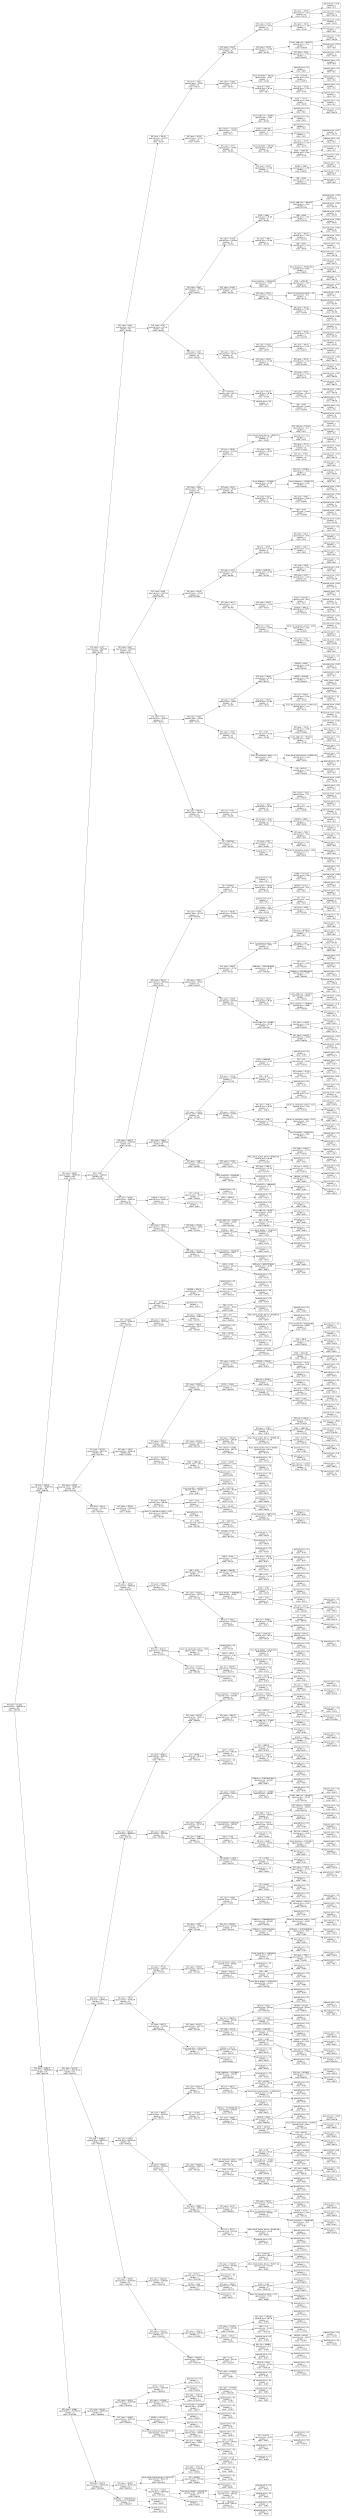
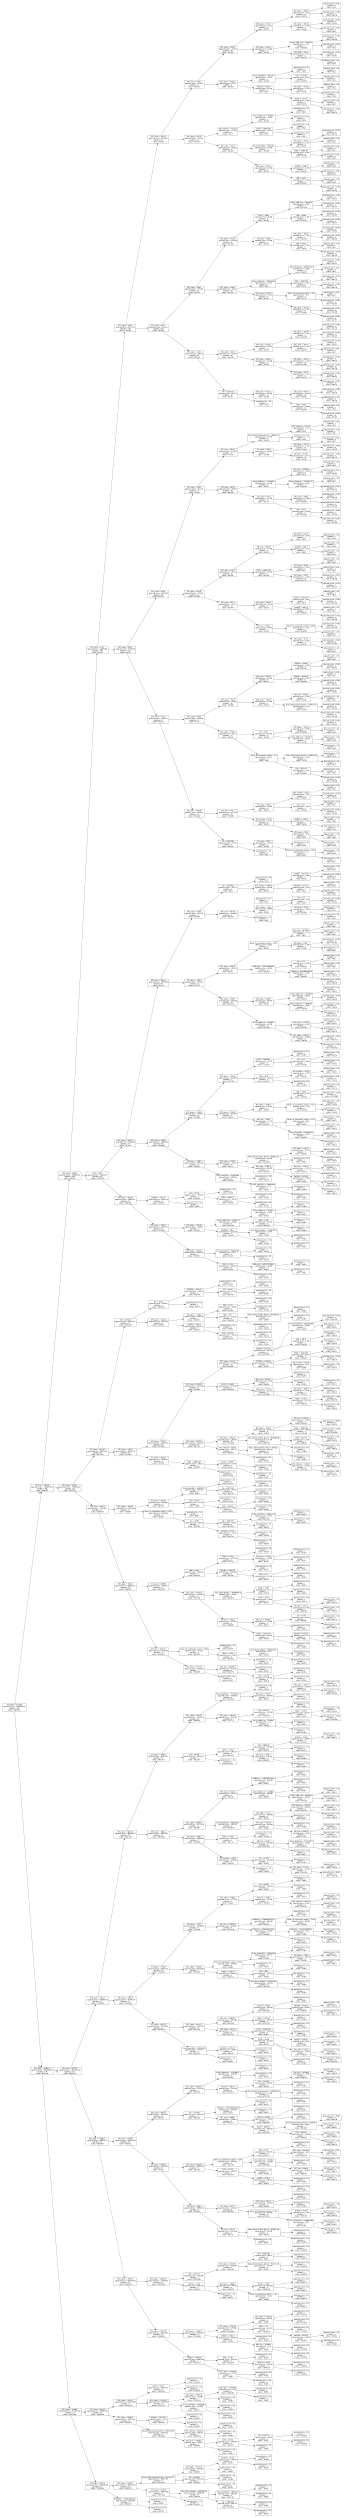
none -> (331, 189)
(331, 528) -> none
(331, 682) -> (331, 682)
none -> (331, 1317)
(331, 1374) -> none
(331, 1415) -> none
none -> (264, 1526)
none -> (331, 1635)
(331, 1744) -> none
(228, 2277) -> none
none -> (264, 2466)
